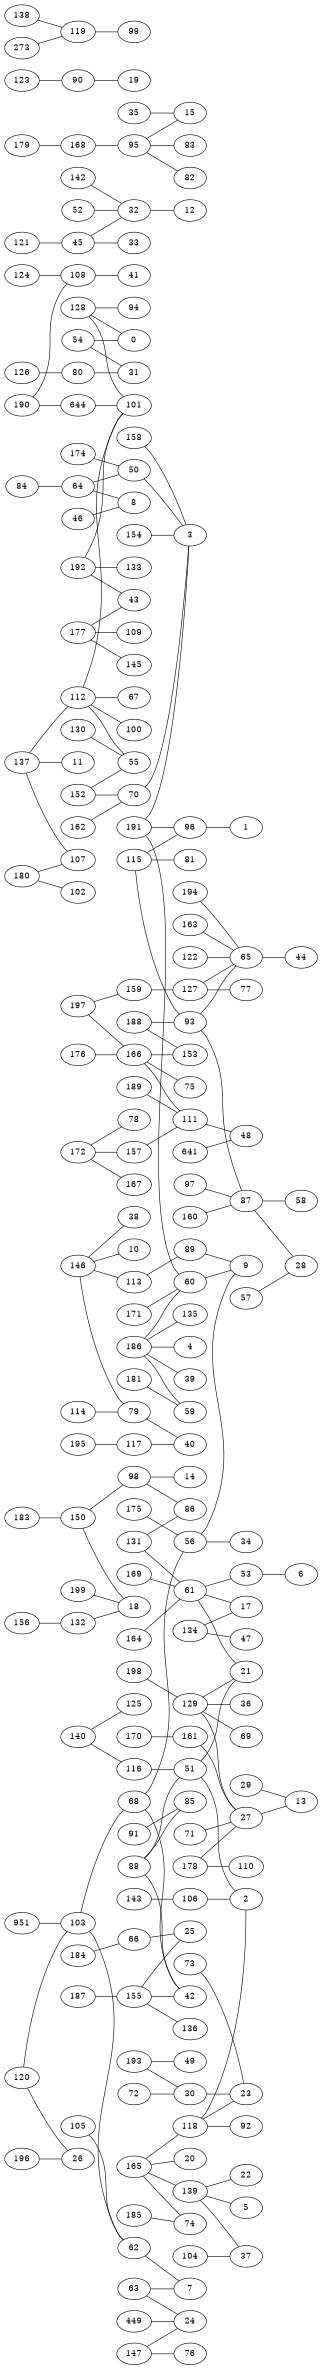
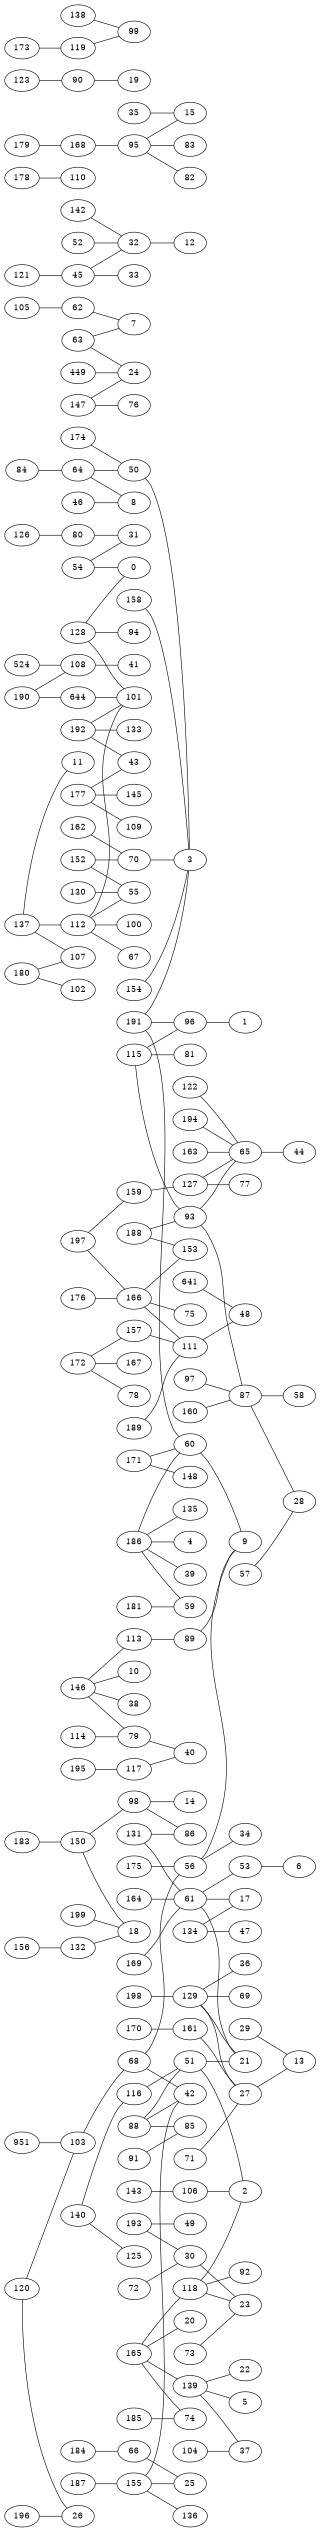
(50, 24) -> (106, 24)
(22, 48) -> (22, 48)
(22, 275) -> (22, 665)
none -> (190, 1477)
(214, 1846) -> none
(106, 2086) -> none
